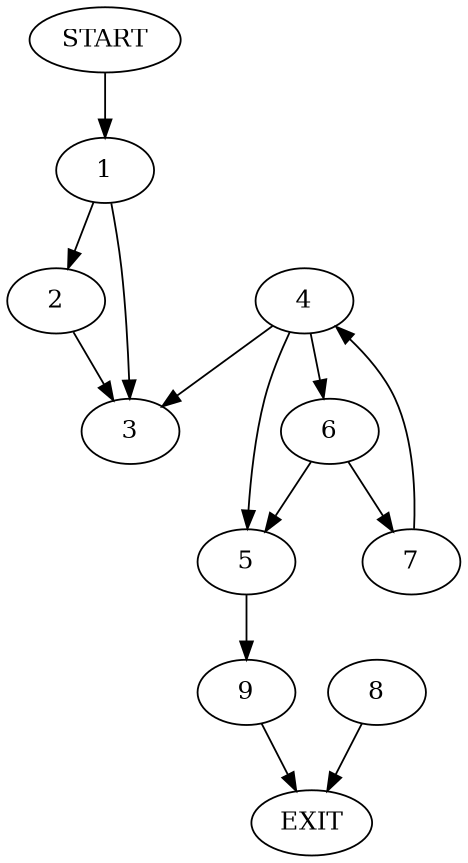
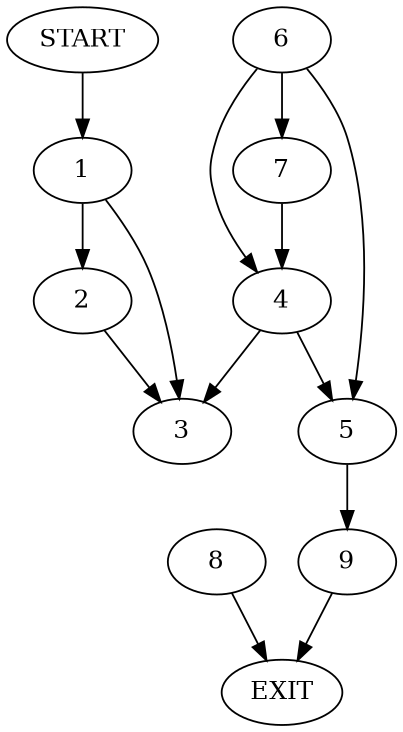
(315, 357) -> (211, 161)
